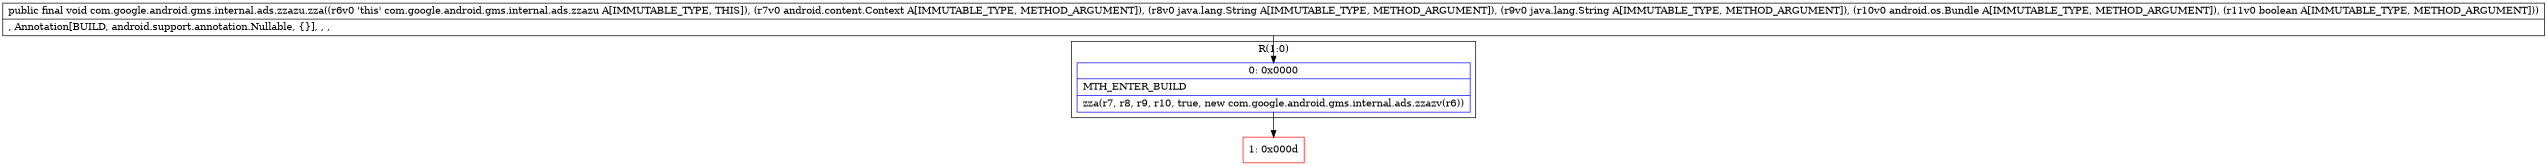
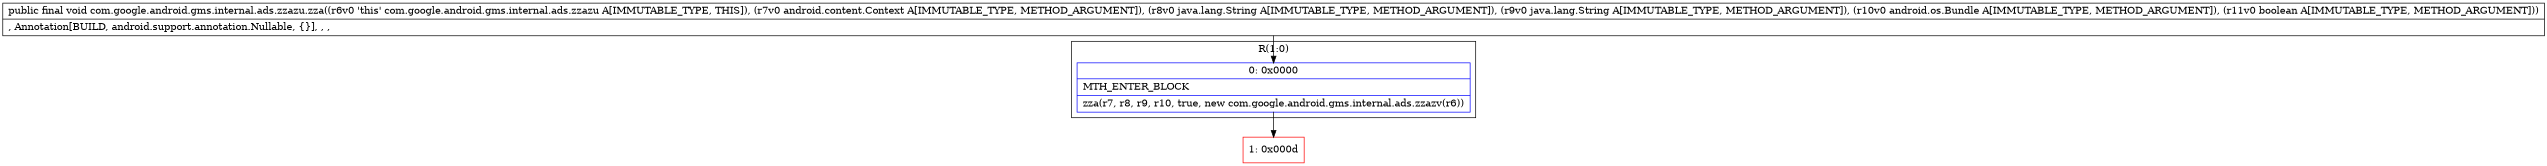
(1135, 87) -> (1136, 87)
